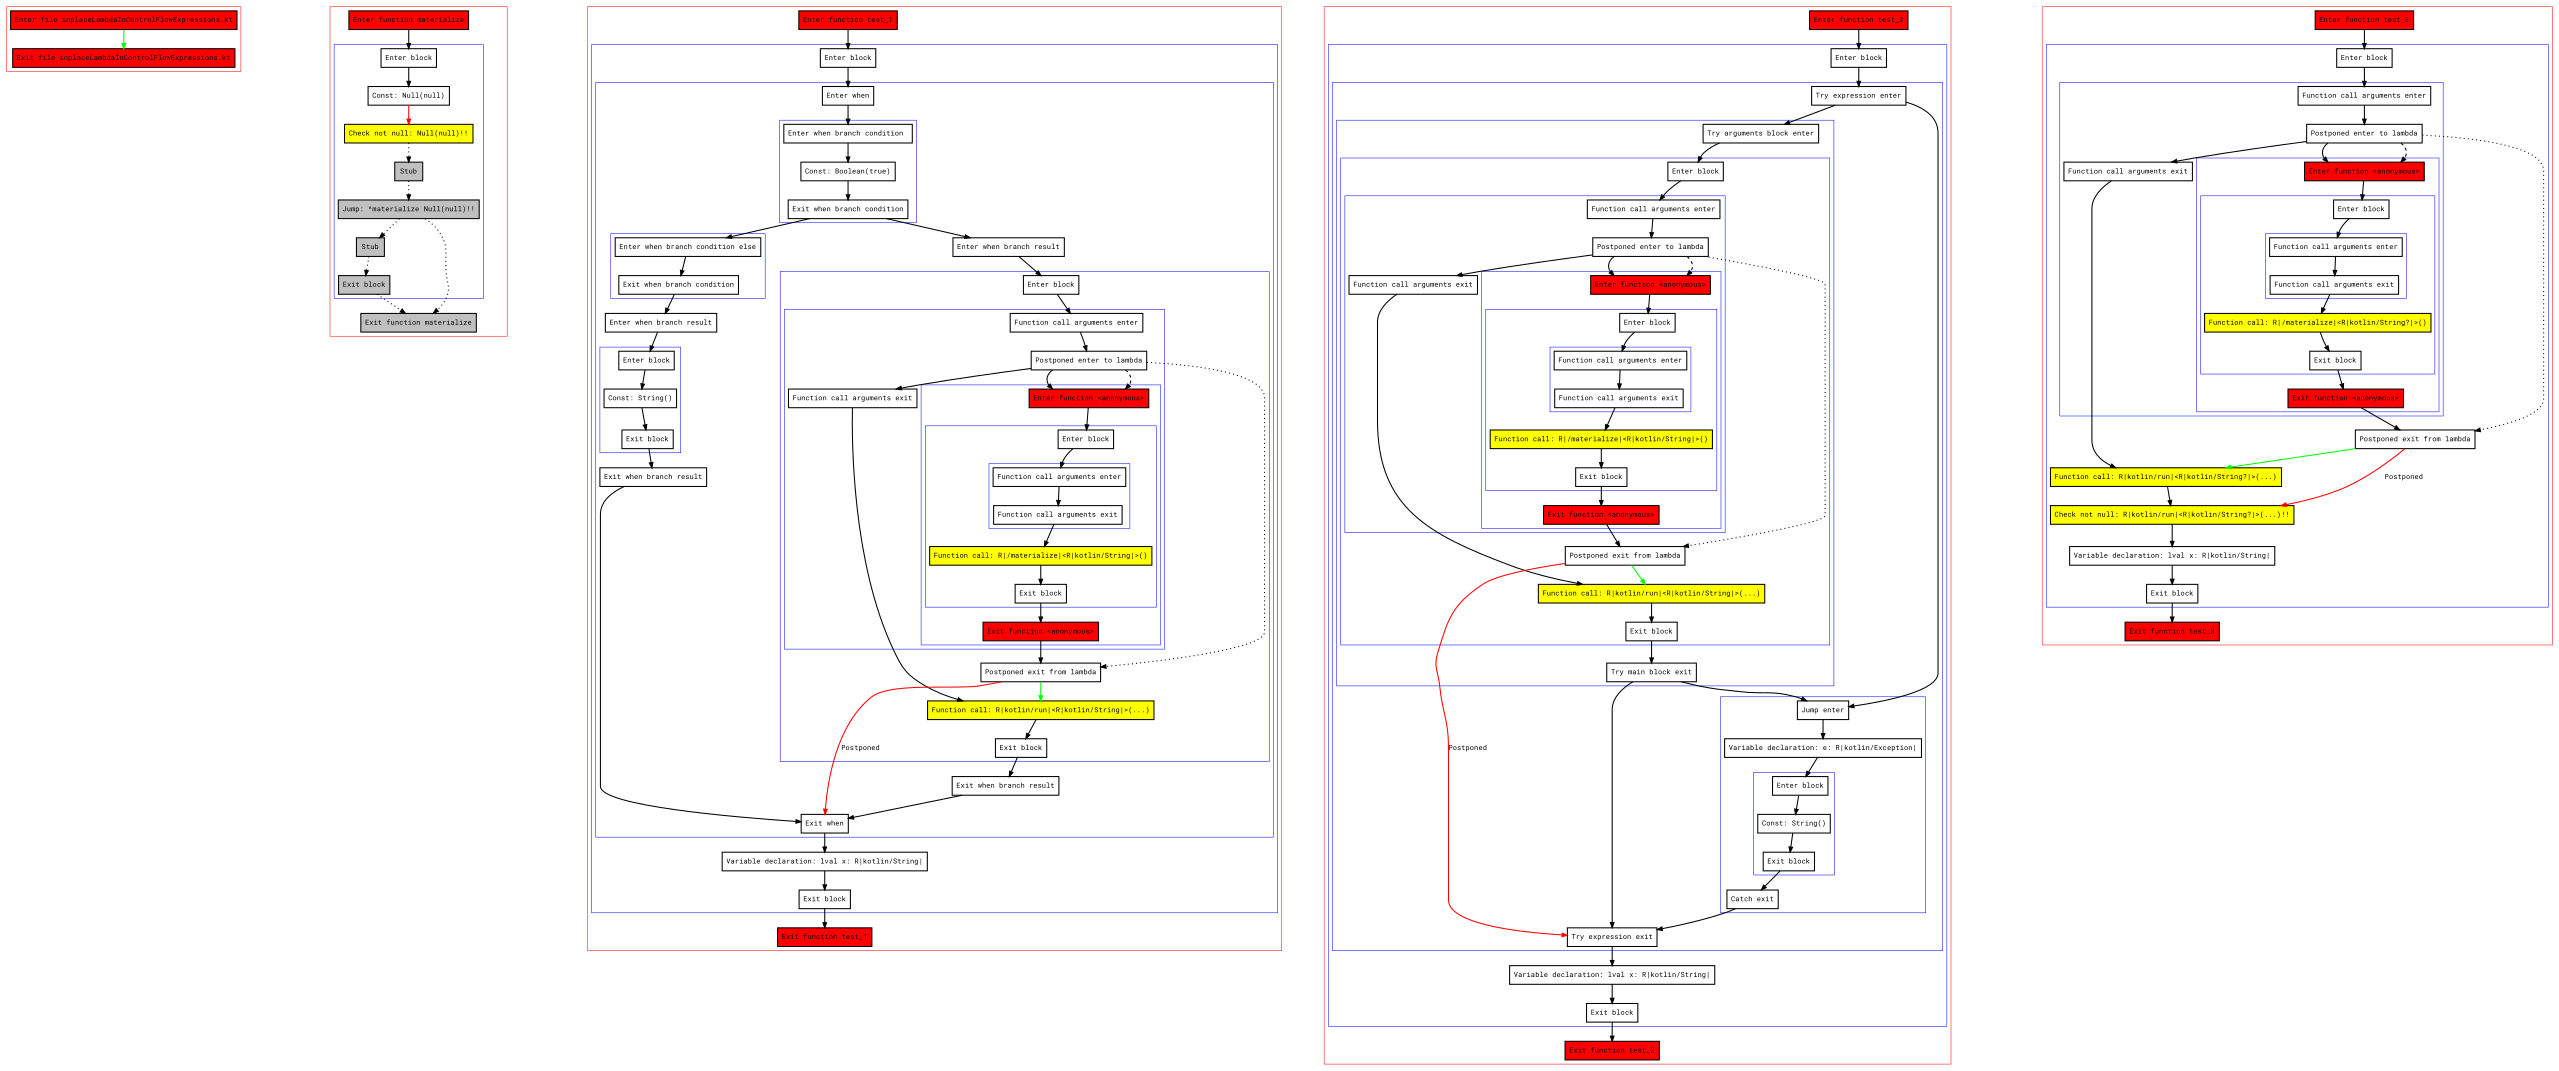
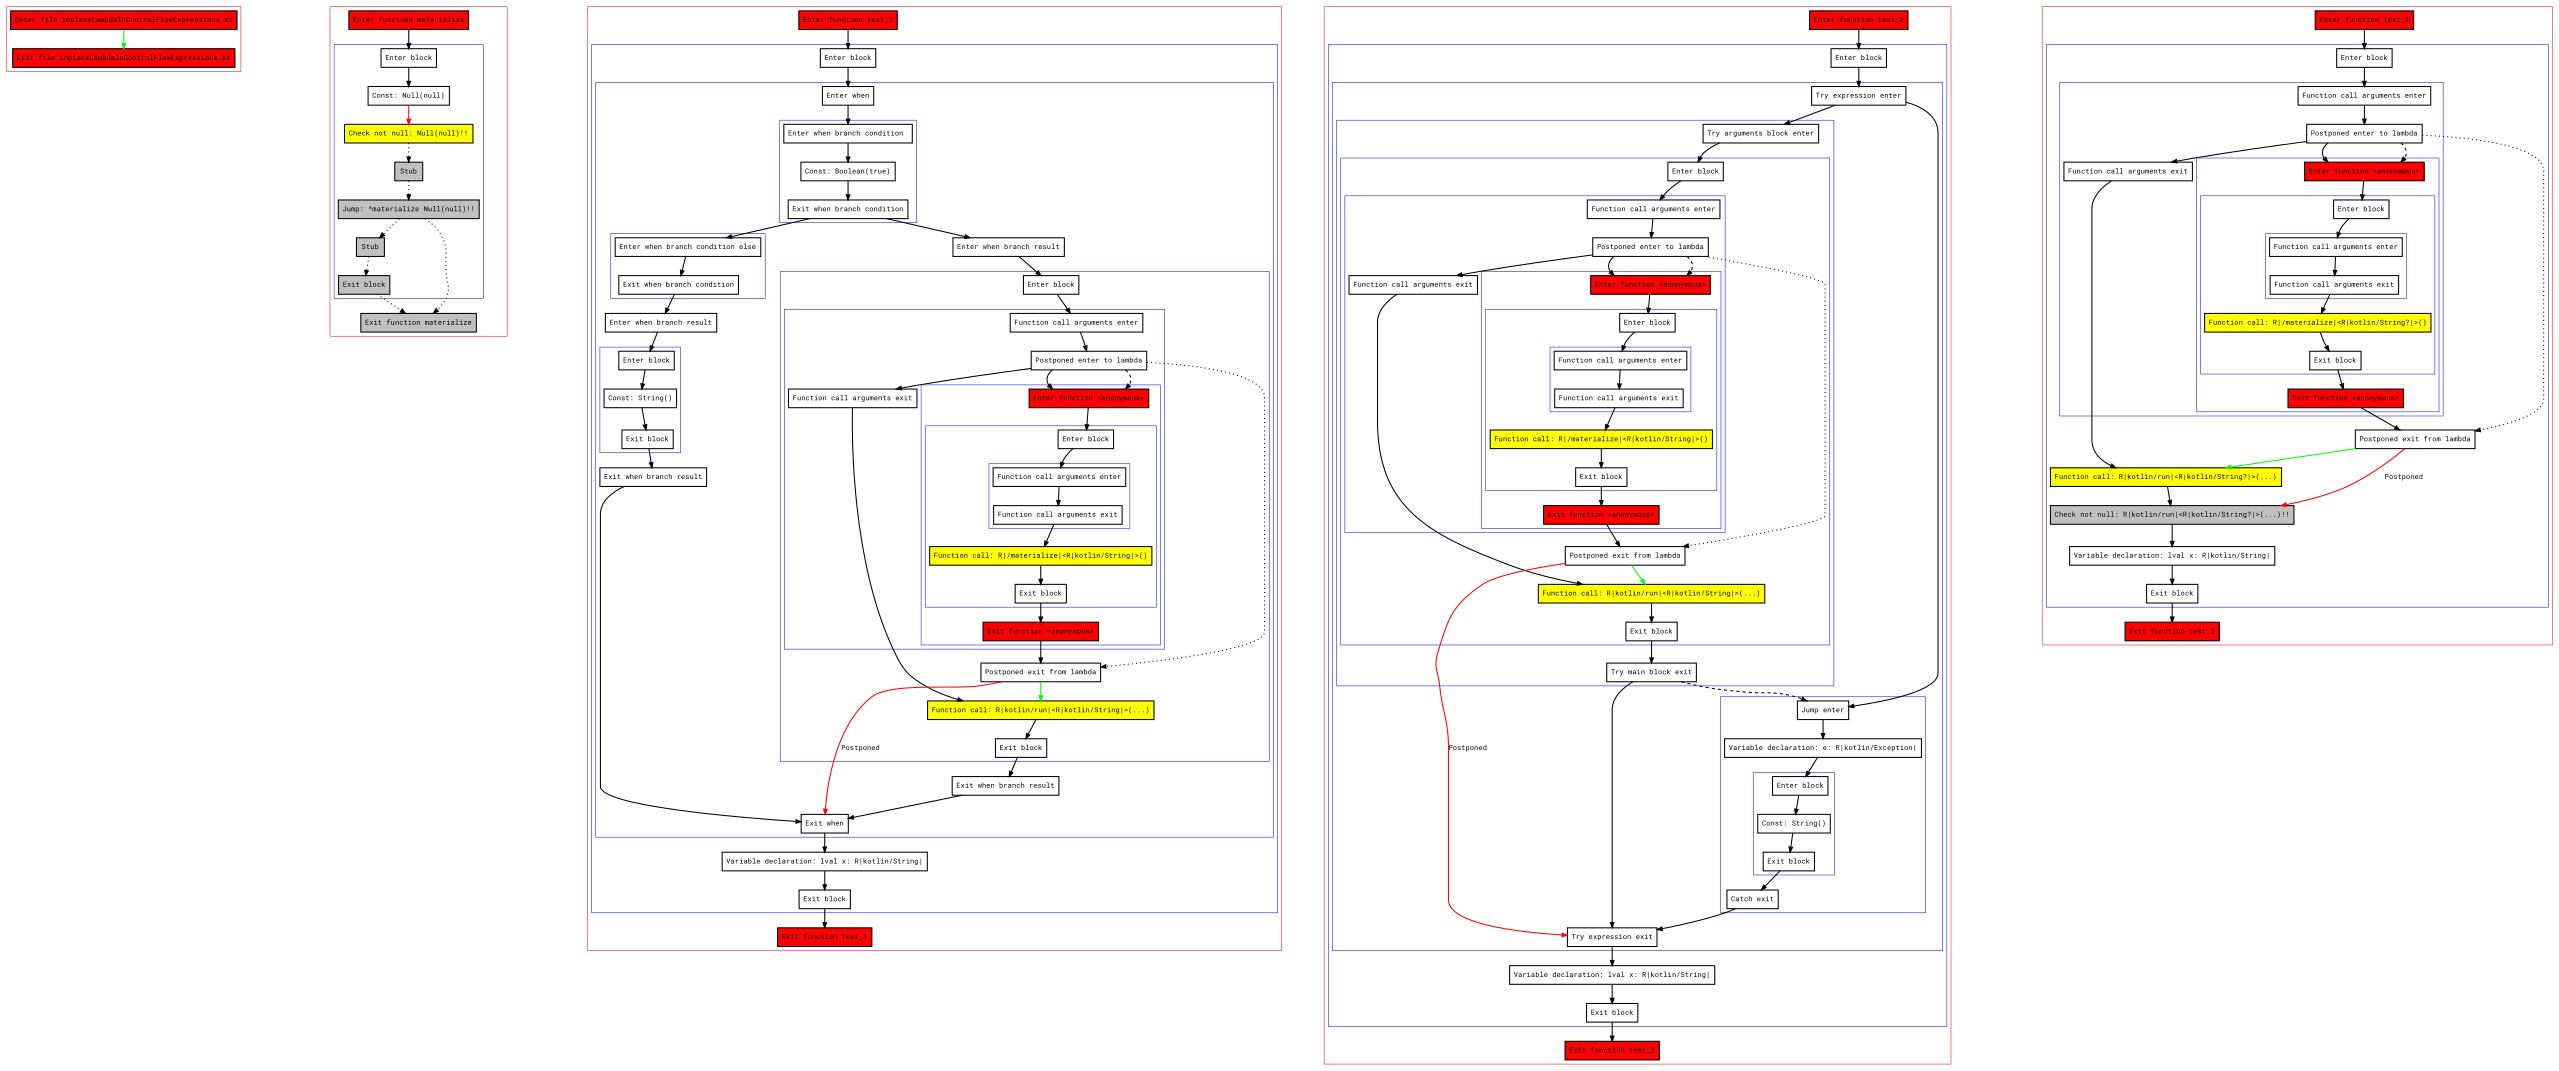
(2172, 515) -> (2172, 515)
(1742, 692) -> (1742, 692)
